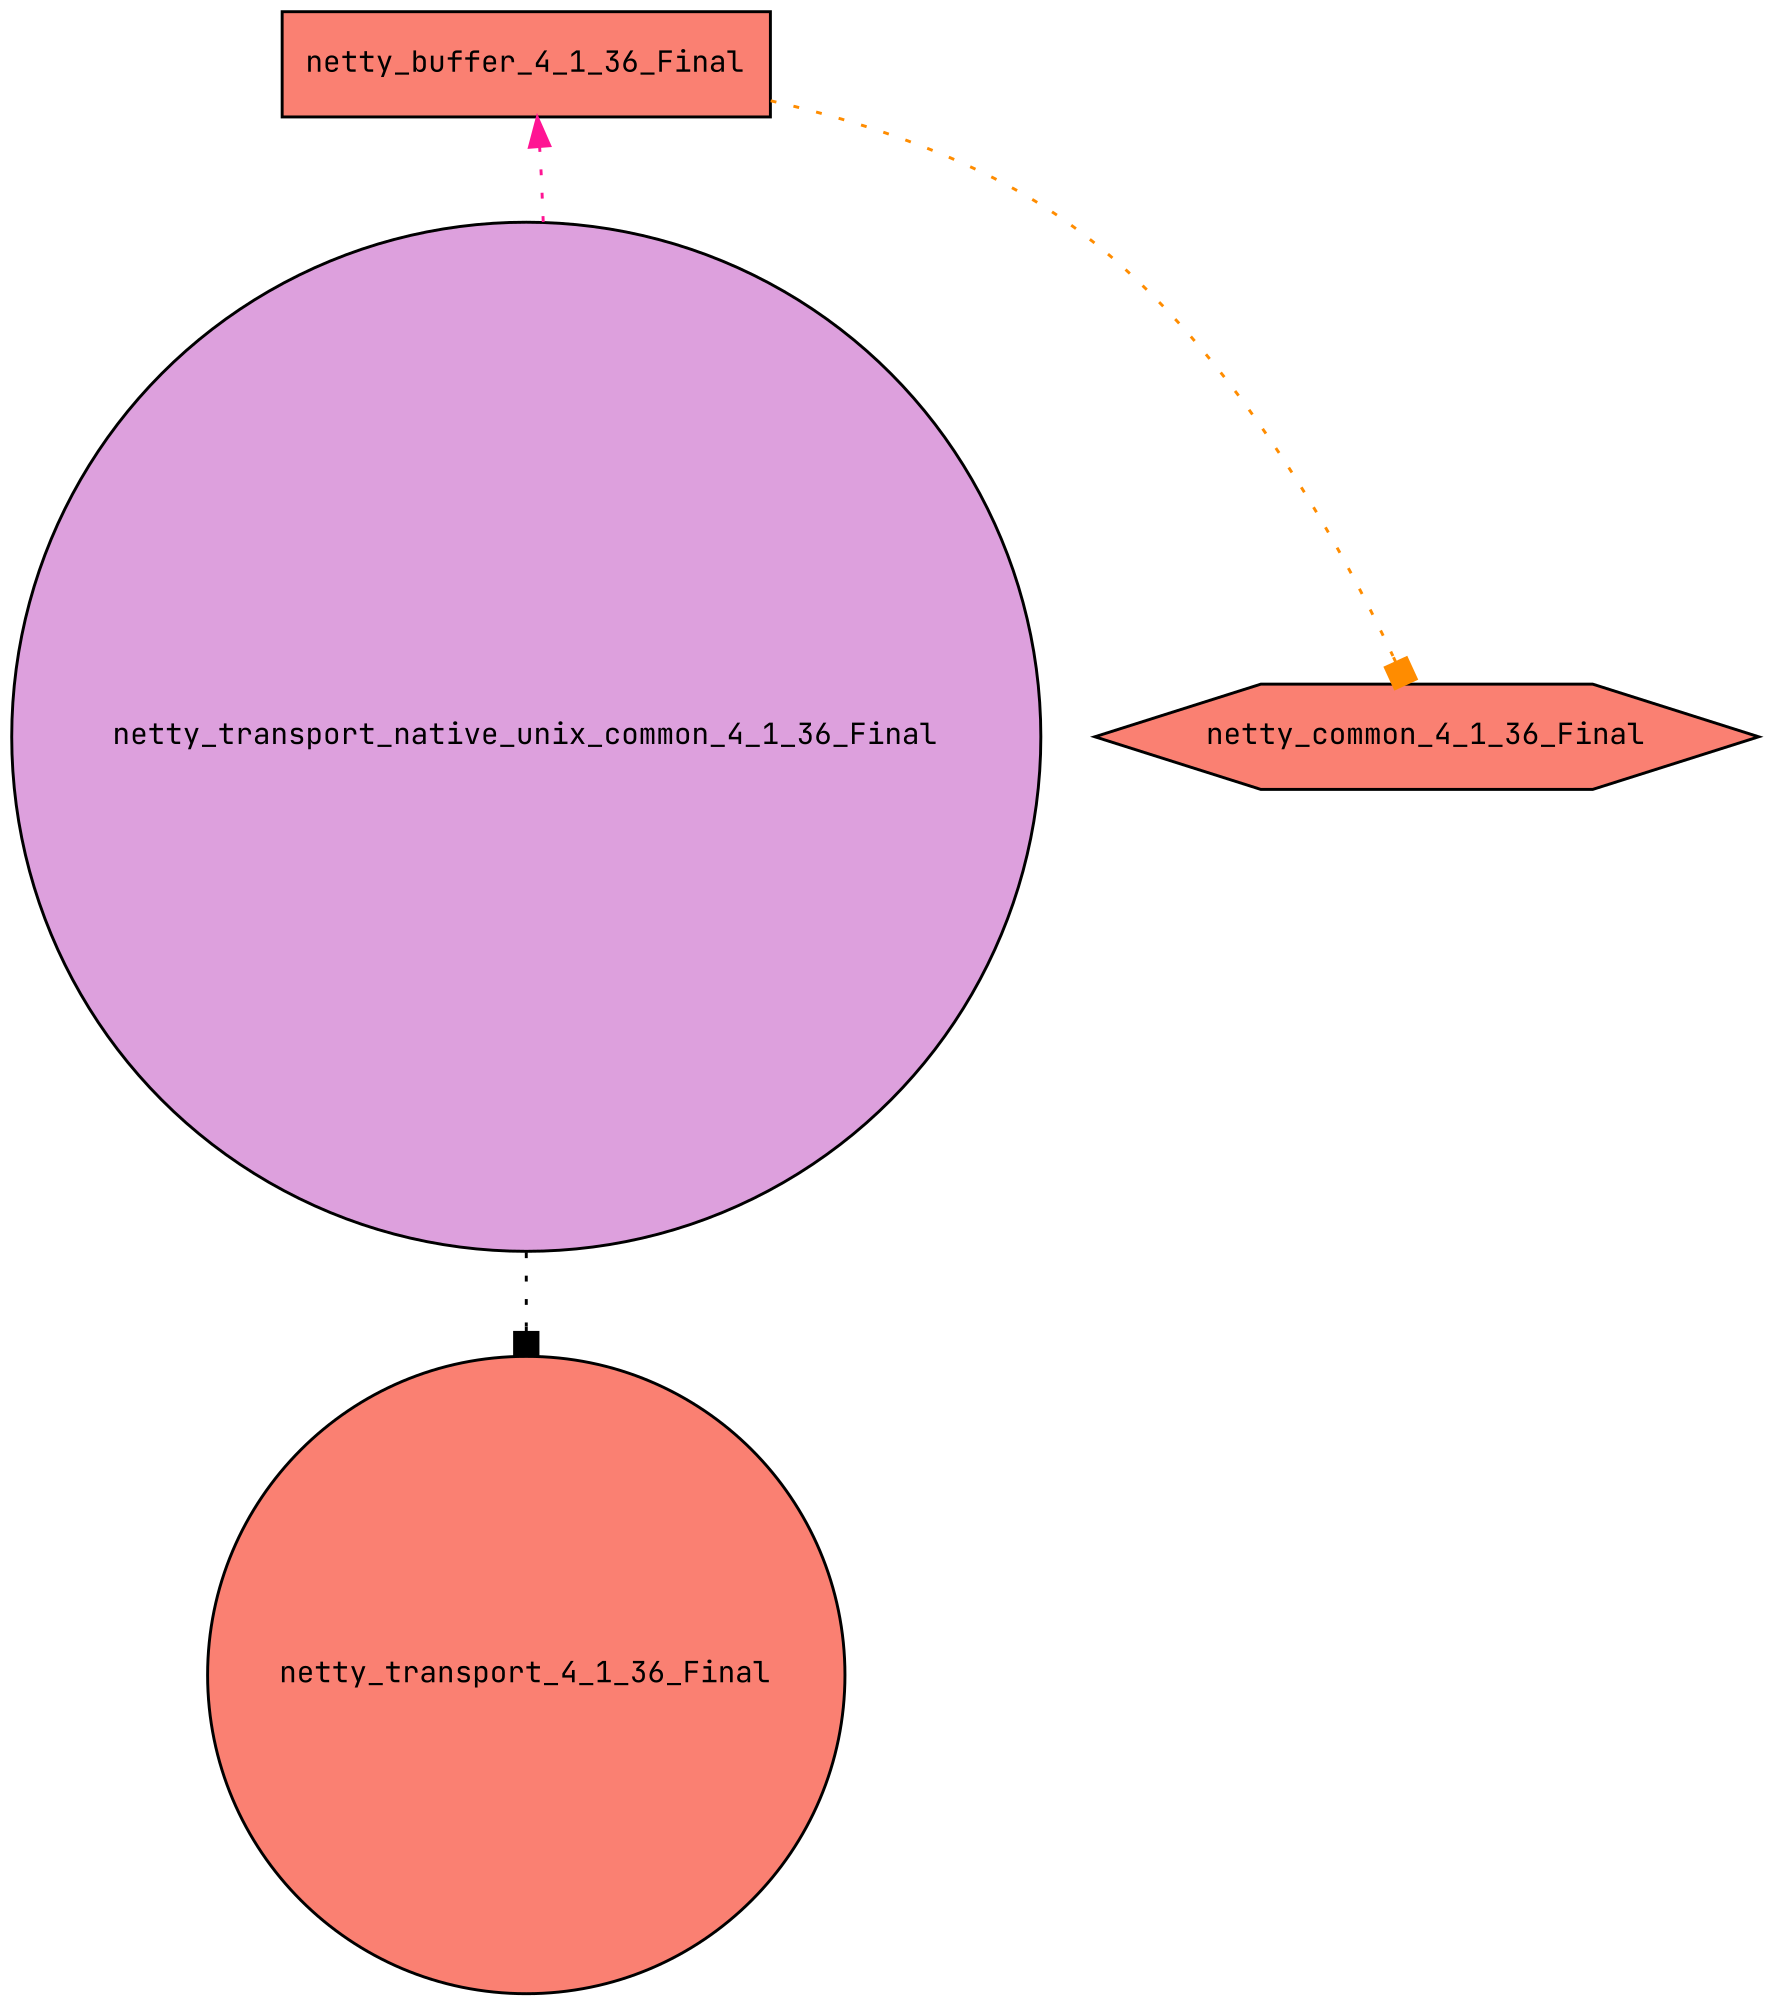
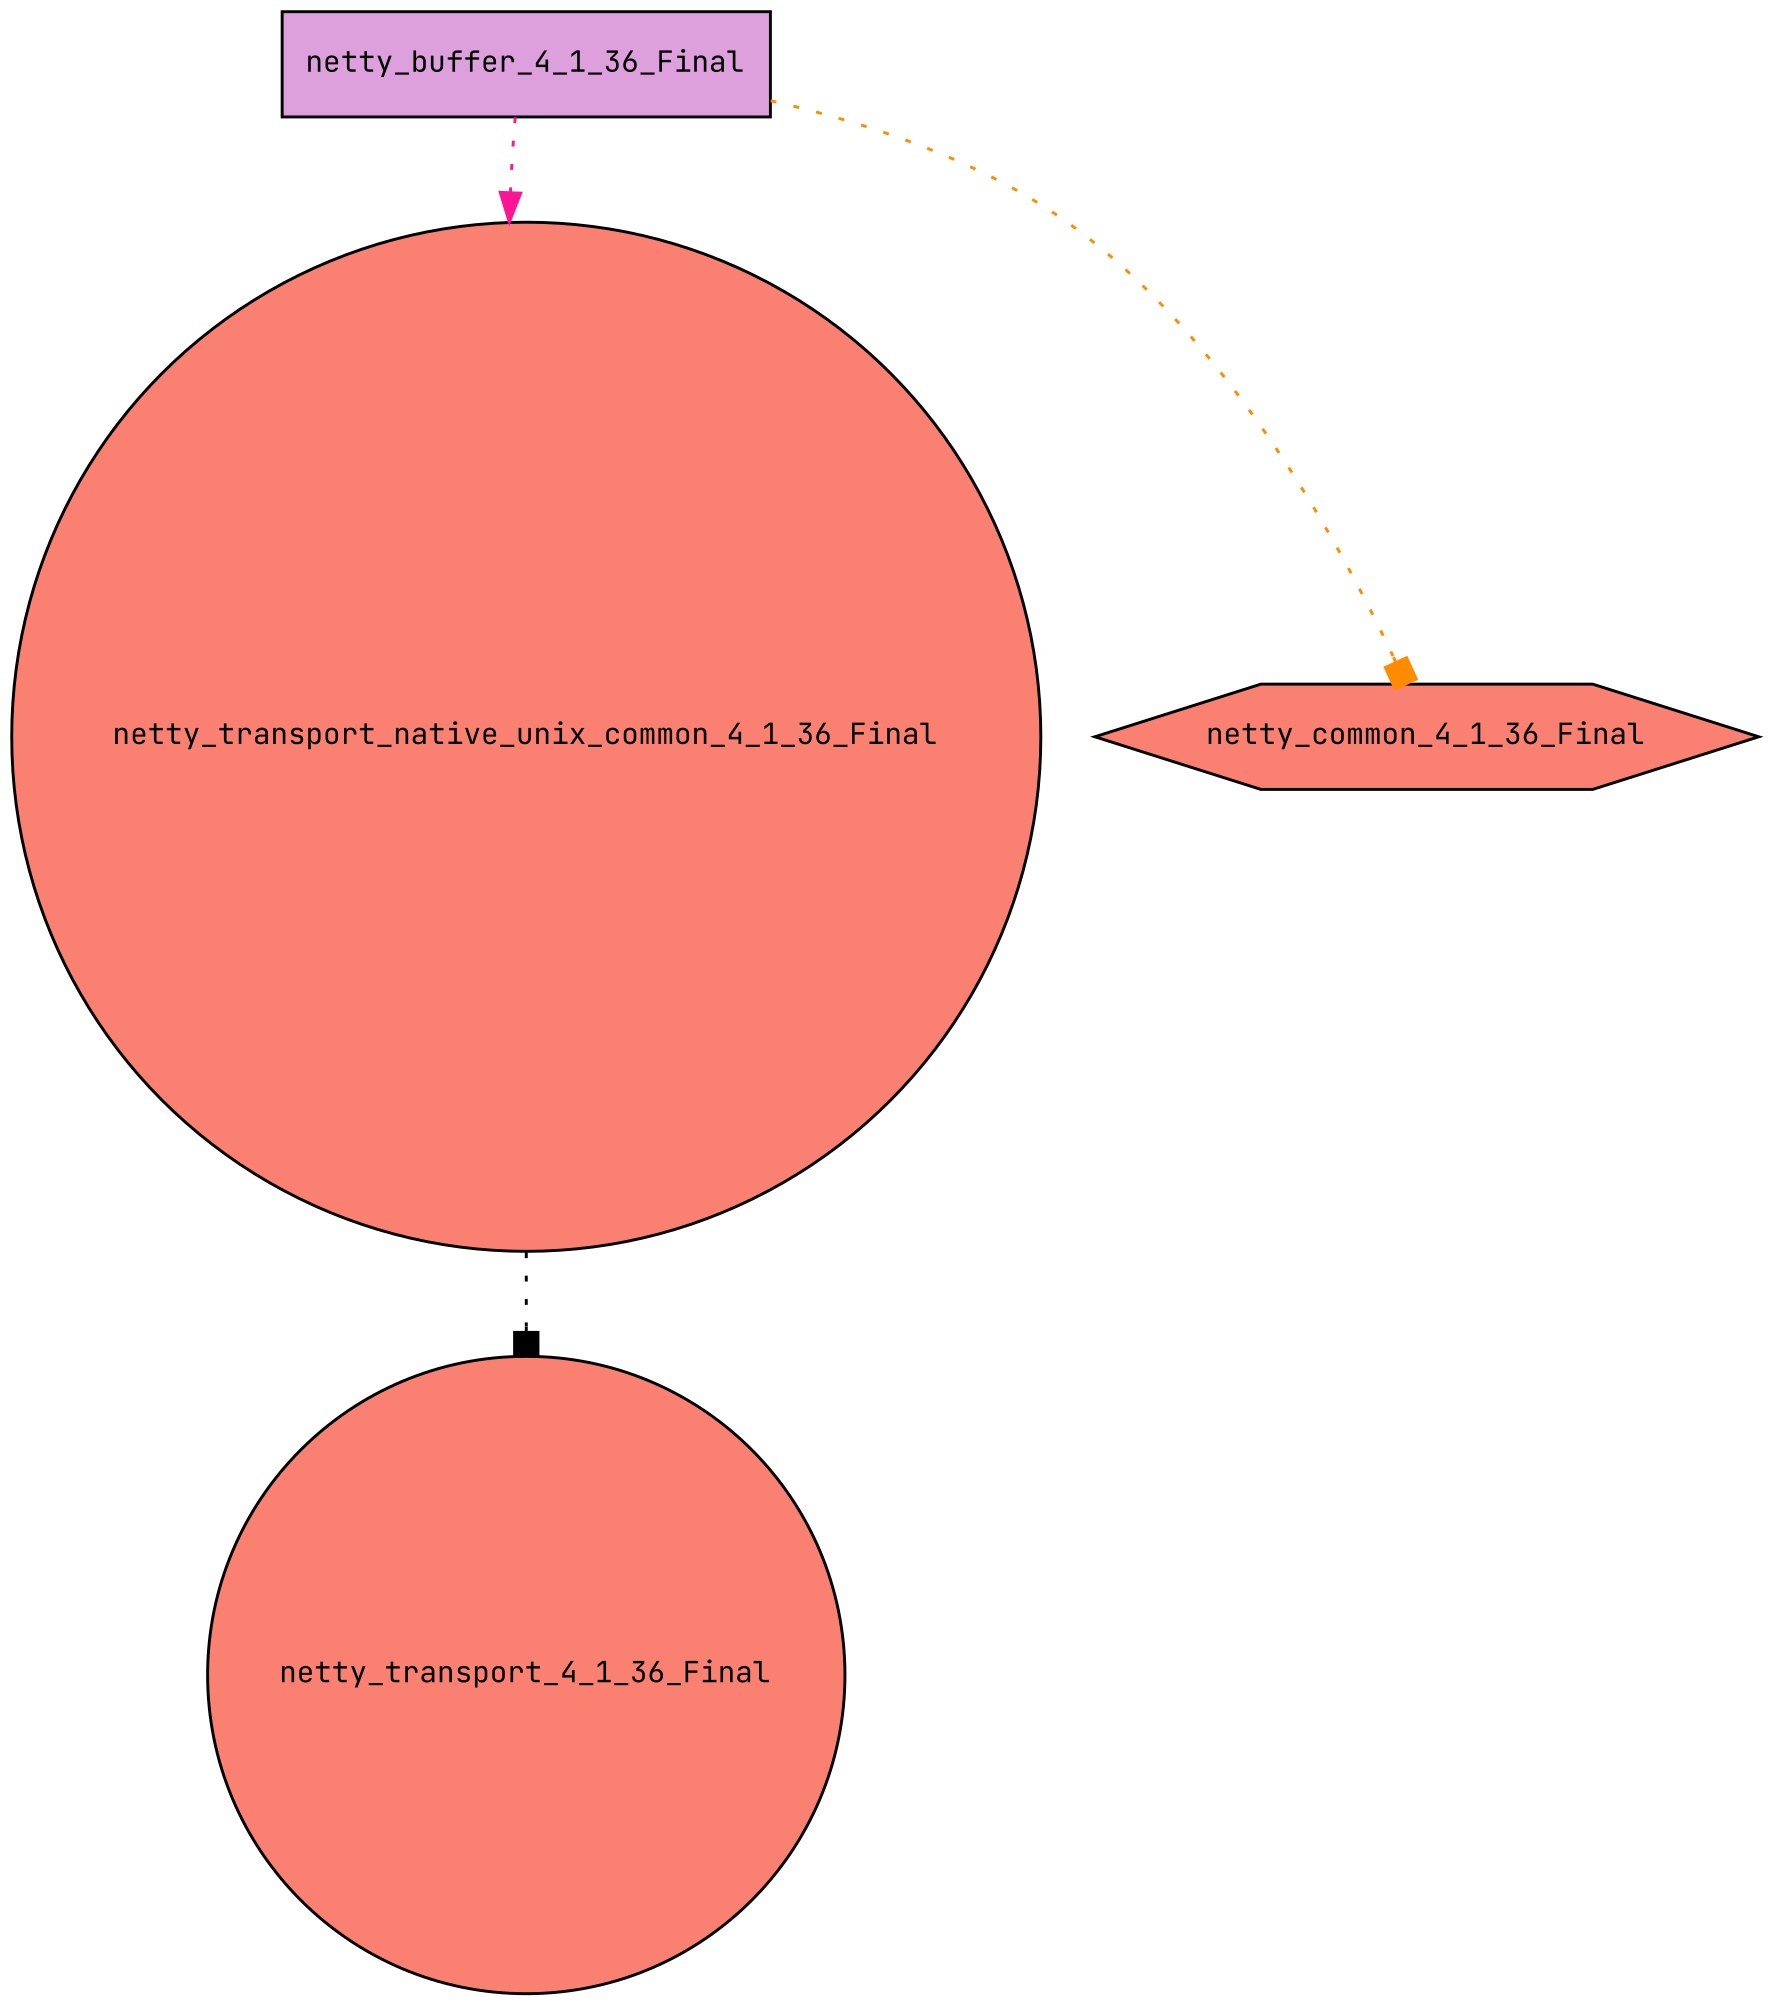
(526, 64) -> (526, 64)
(542, 184) -> (512, 155)
(526, 737) -> (526, 737)
